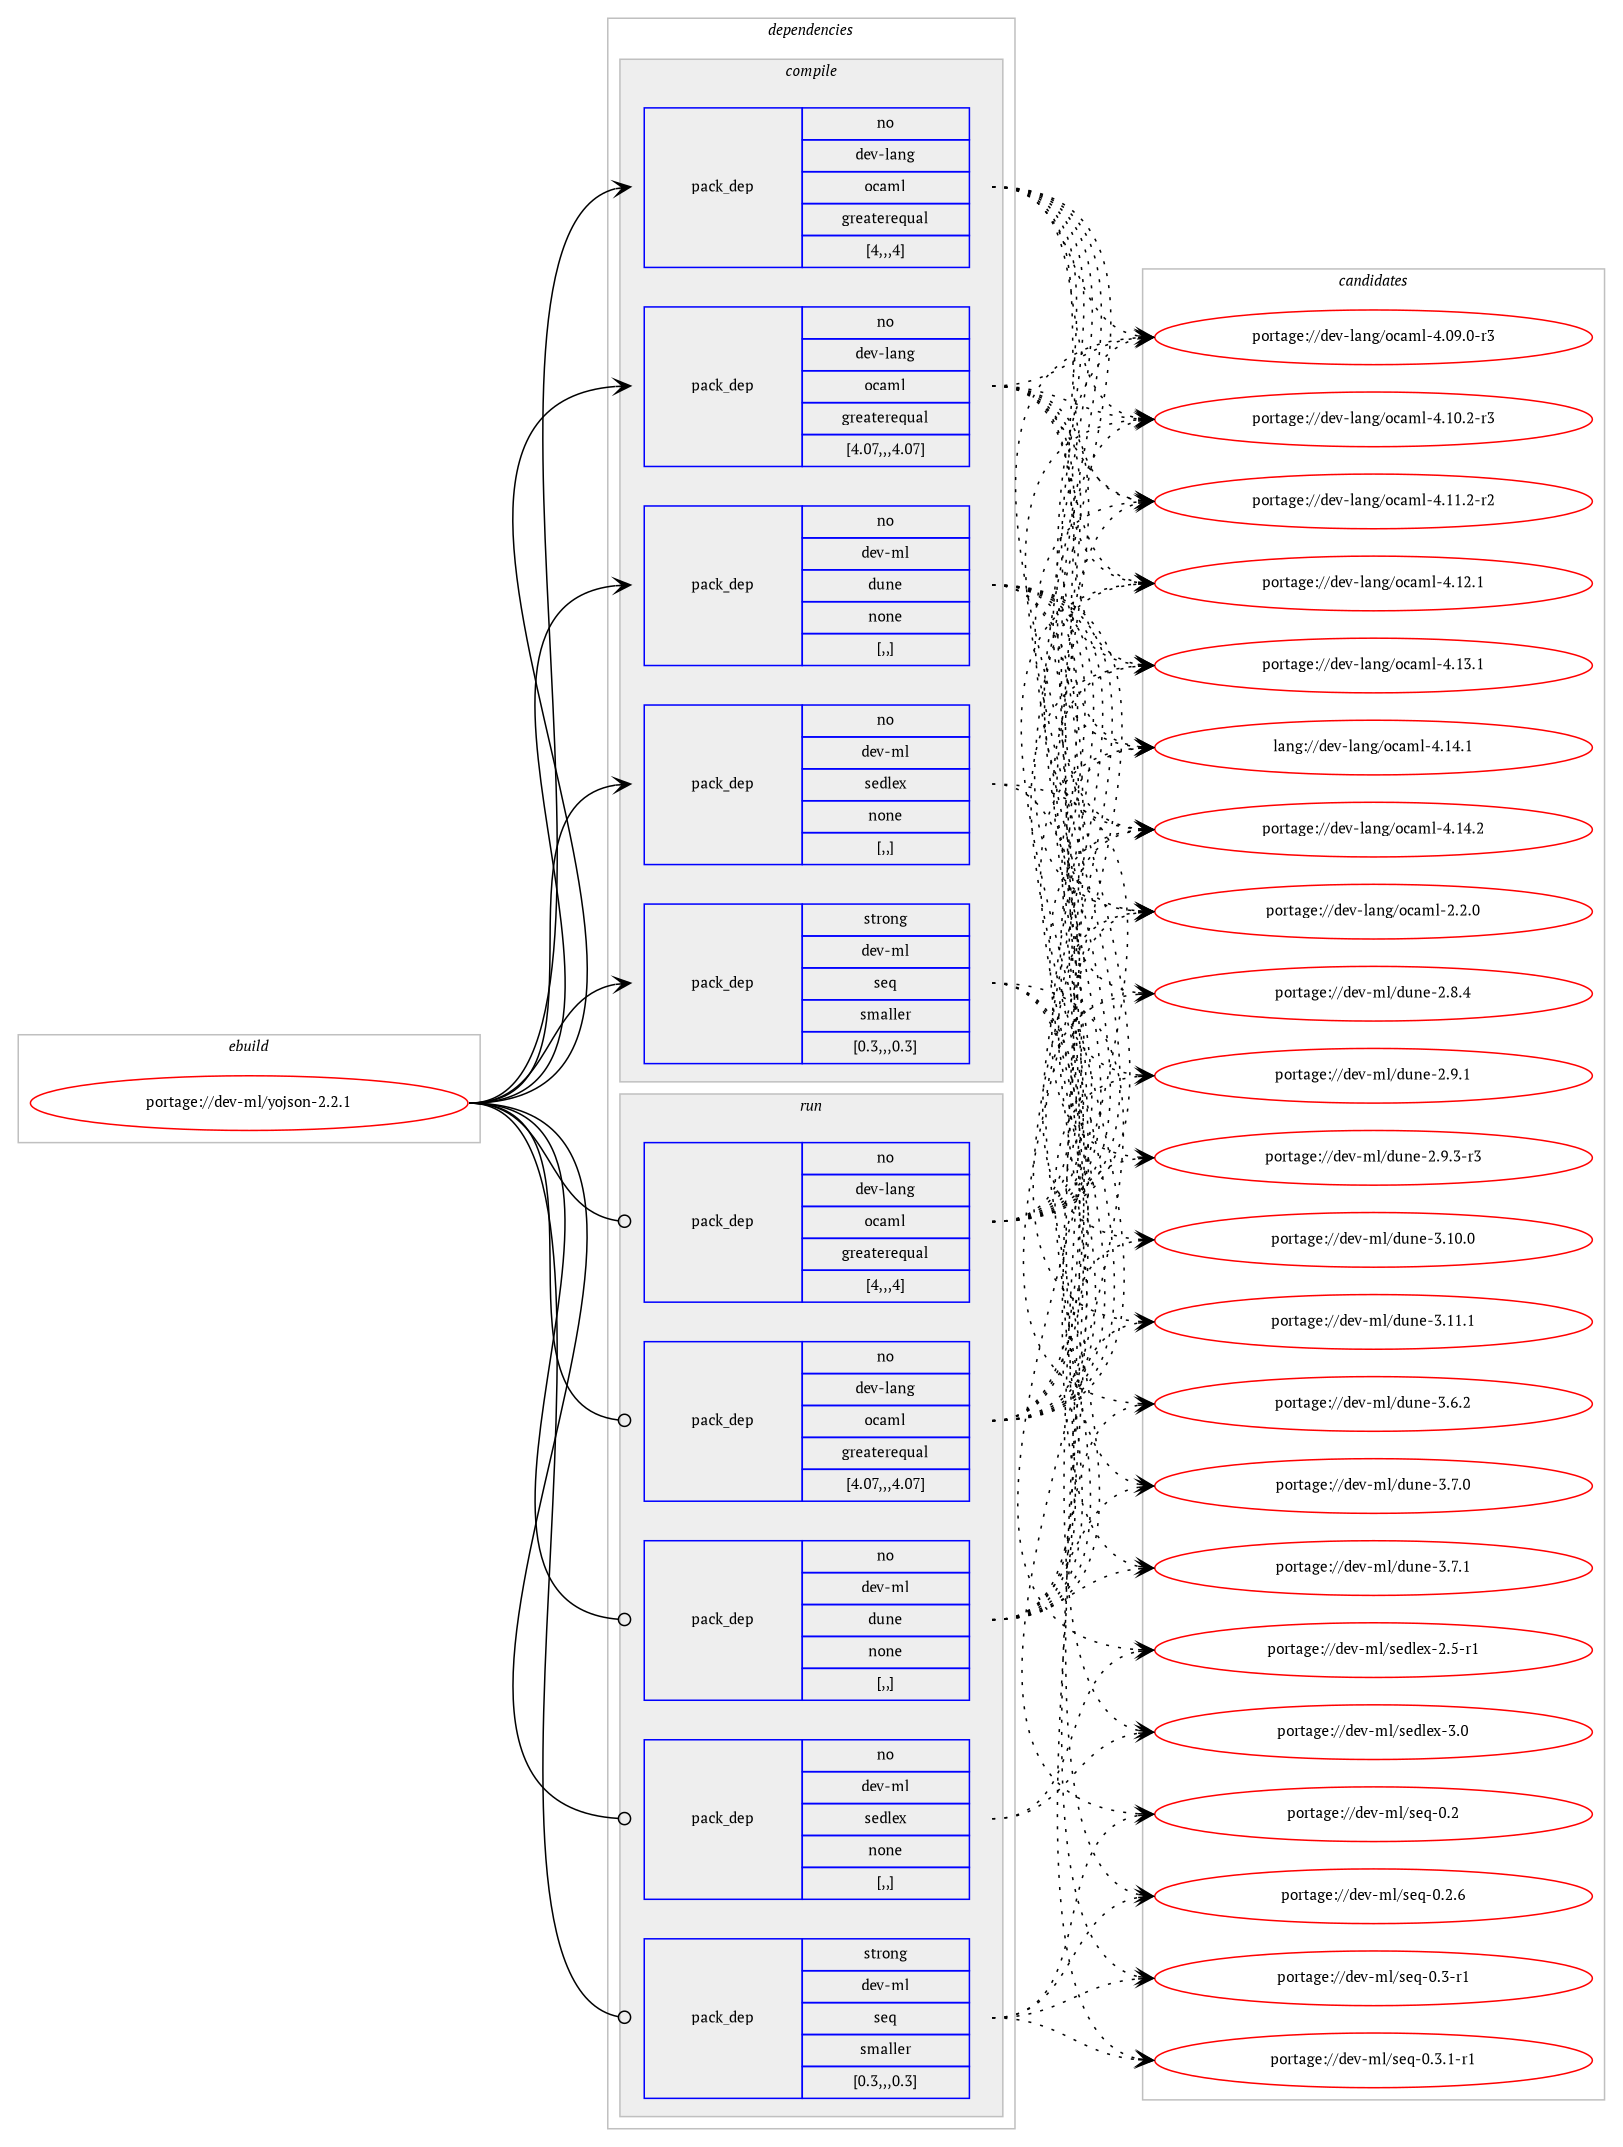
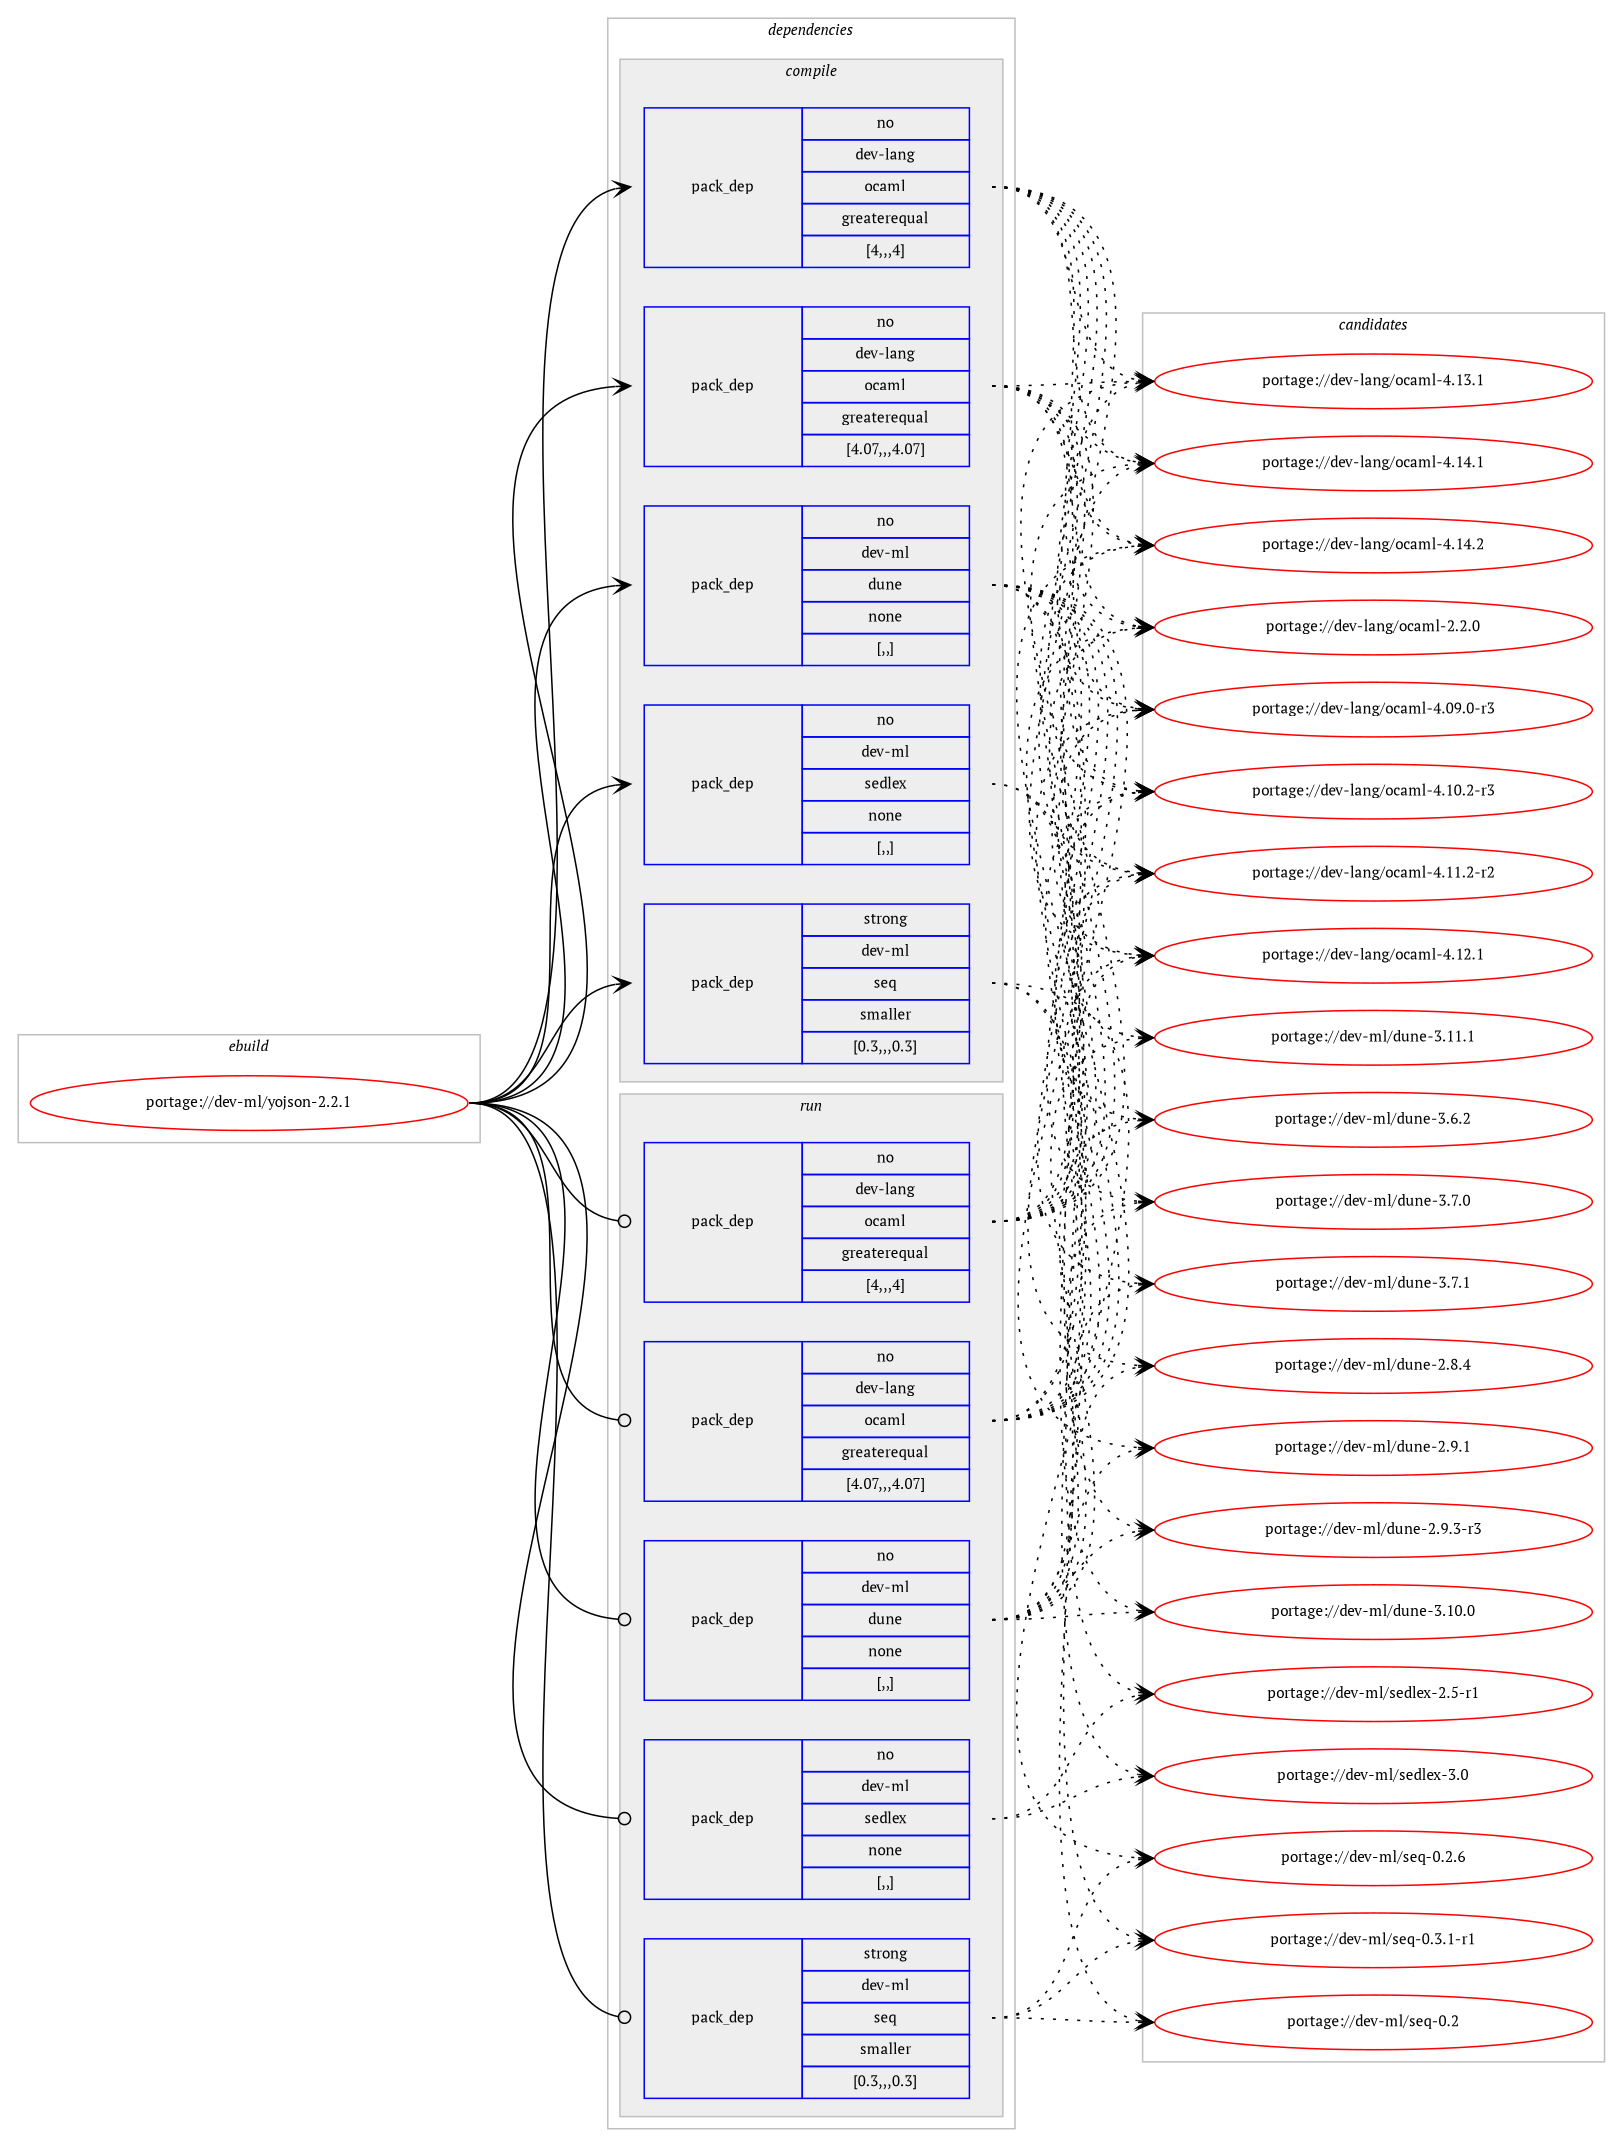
(1374, 748) -> (1374, 463)
(1374, 1978) -> none
